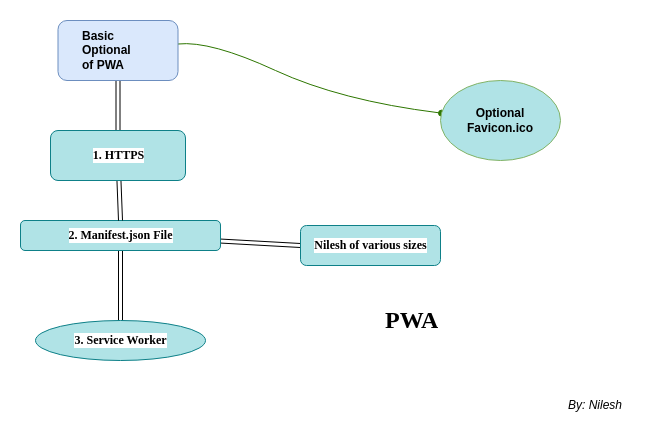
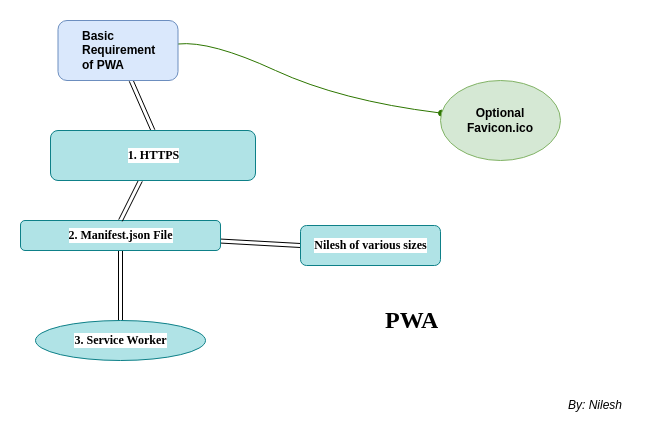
(112, 51) -> (112, 51)
(501, 121) -> (501, 121)
(118, 156) -> (153, 156)
